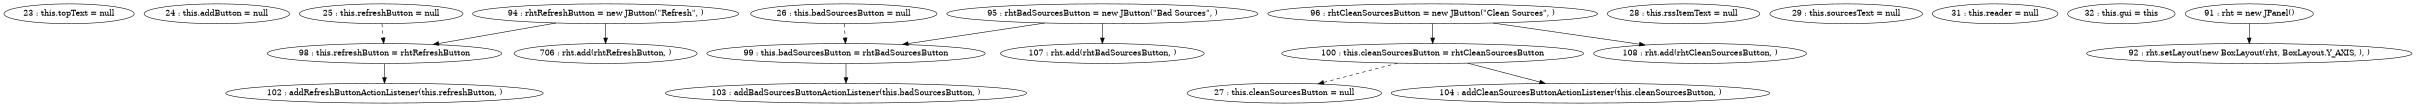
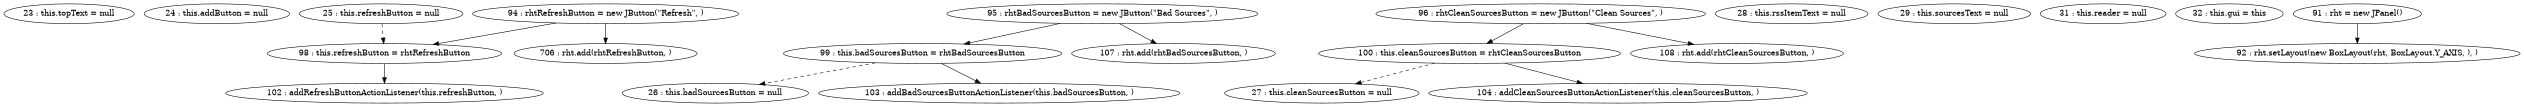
(845, 31) -> (820, 73)
